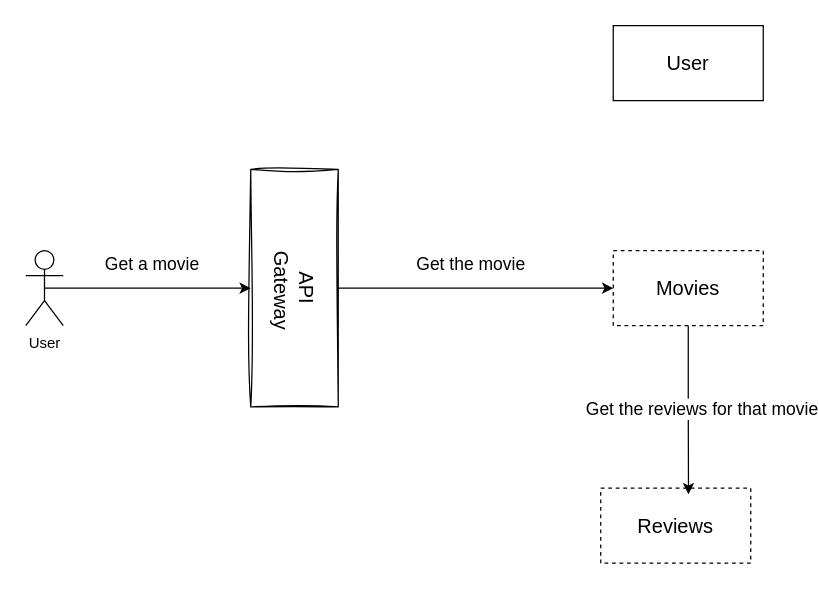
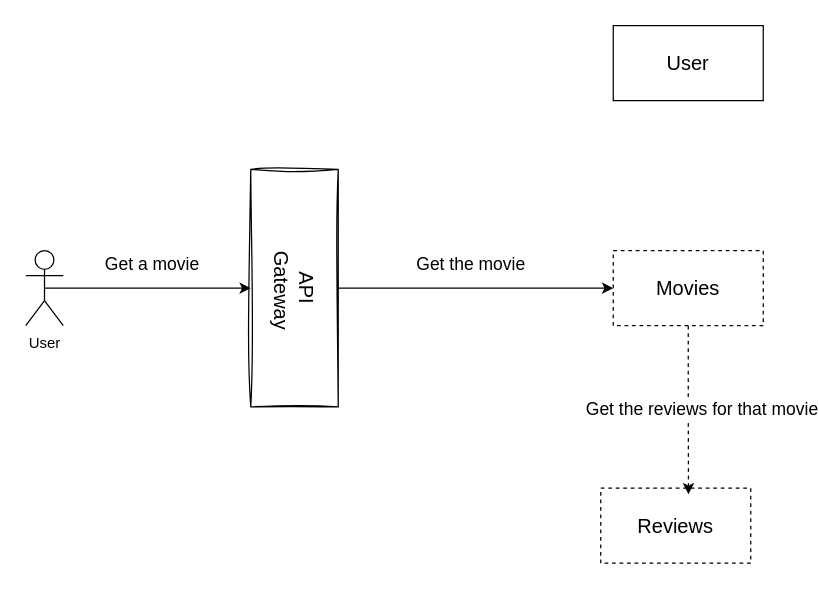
(688, 364) -> (688, 364)
